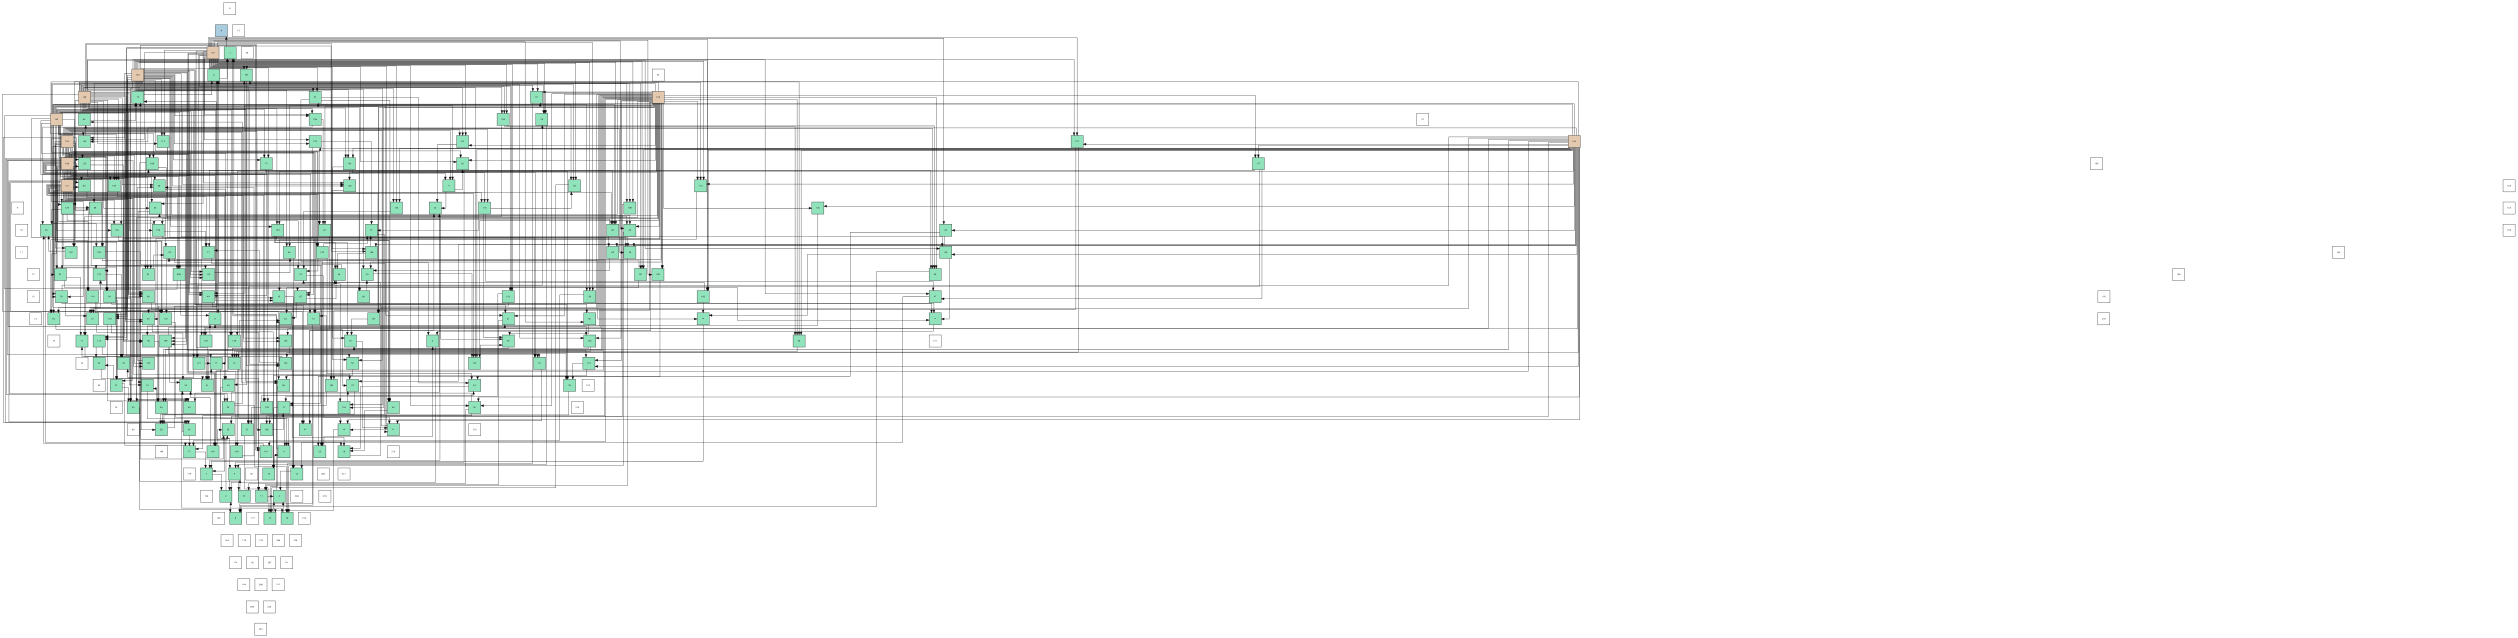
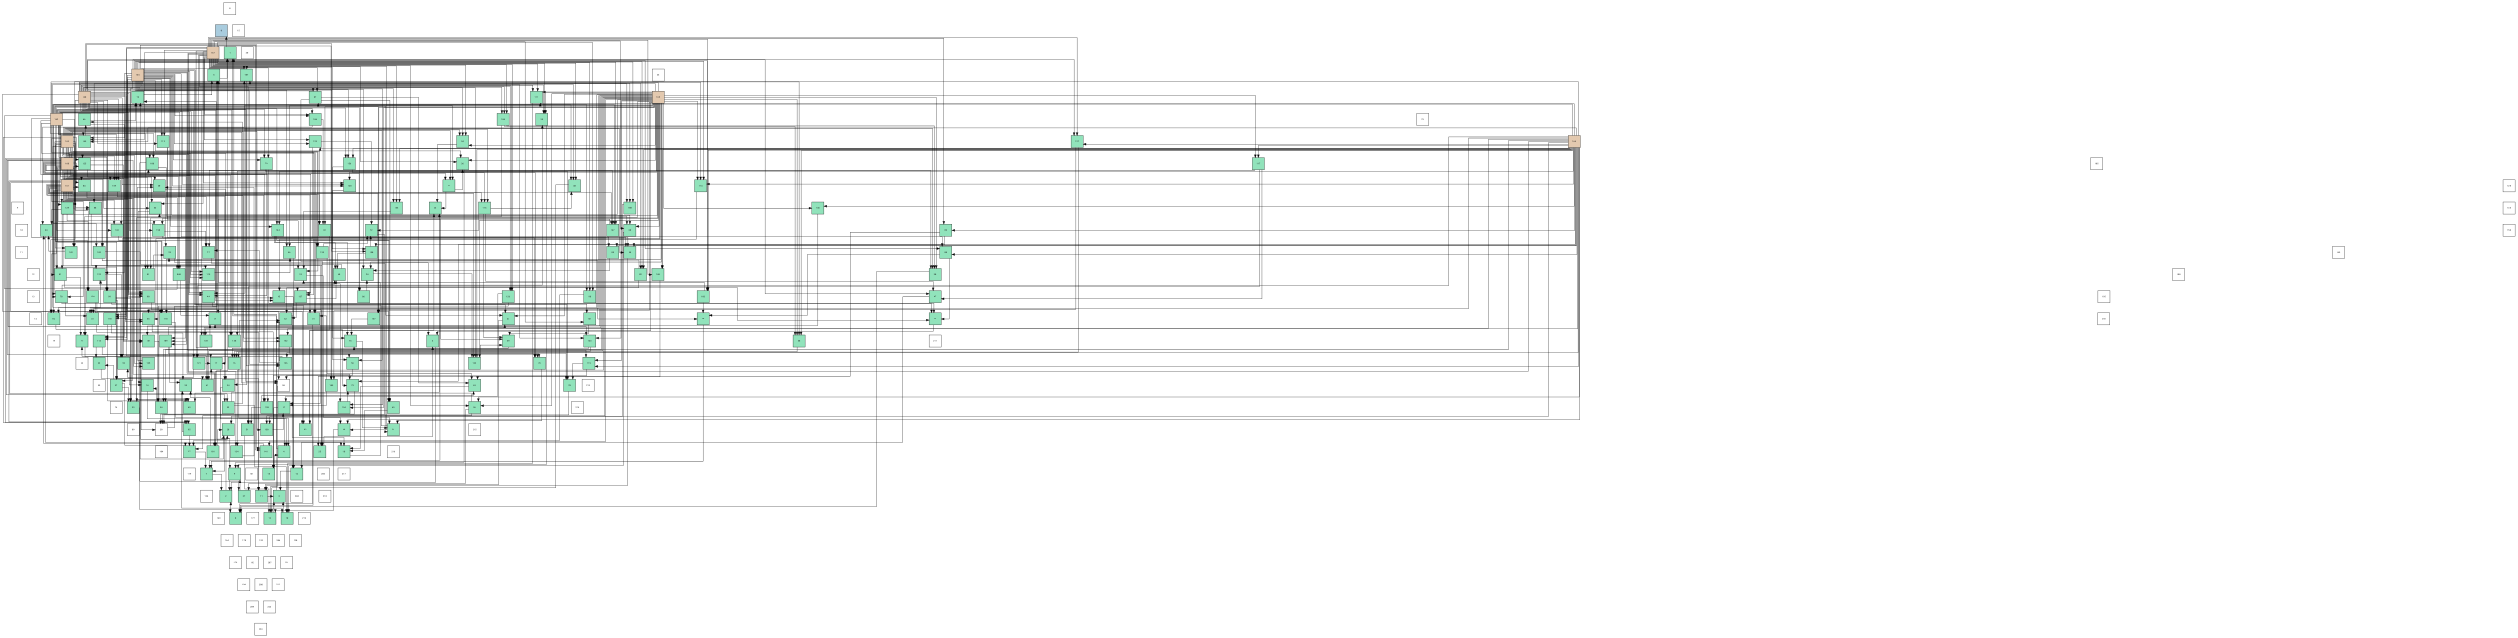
(106, 189) -> (124, 190)
(284, 385) -> (284, 385)
(161, 430) -> (161, 430)
